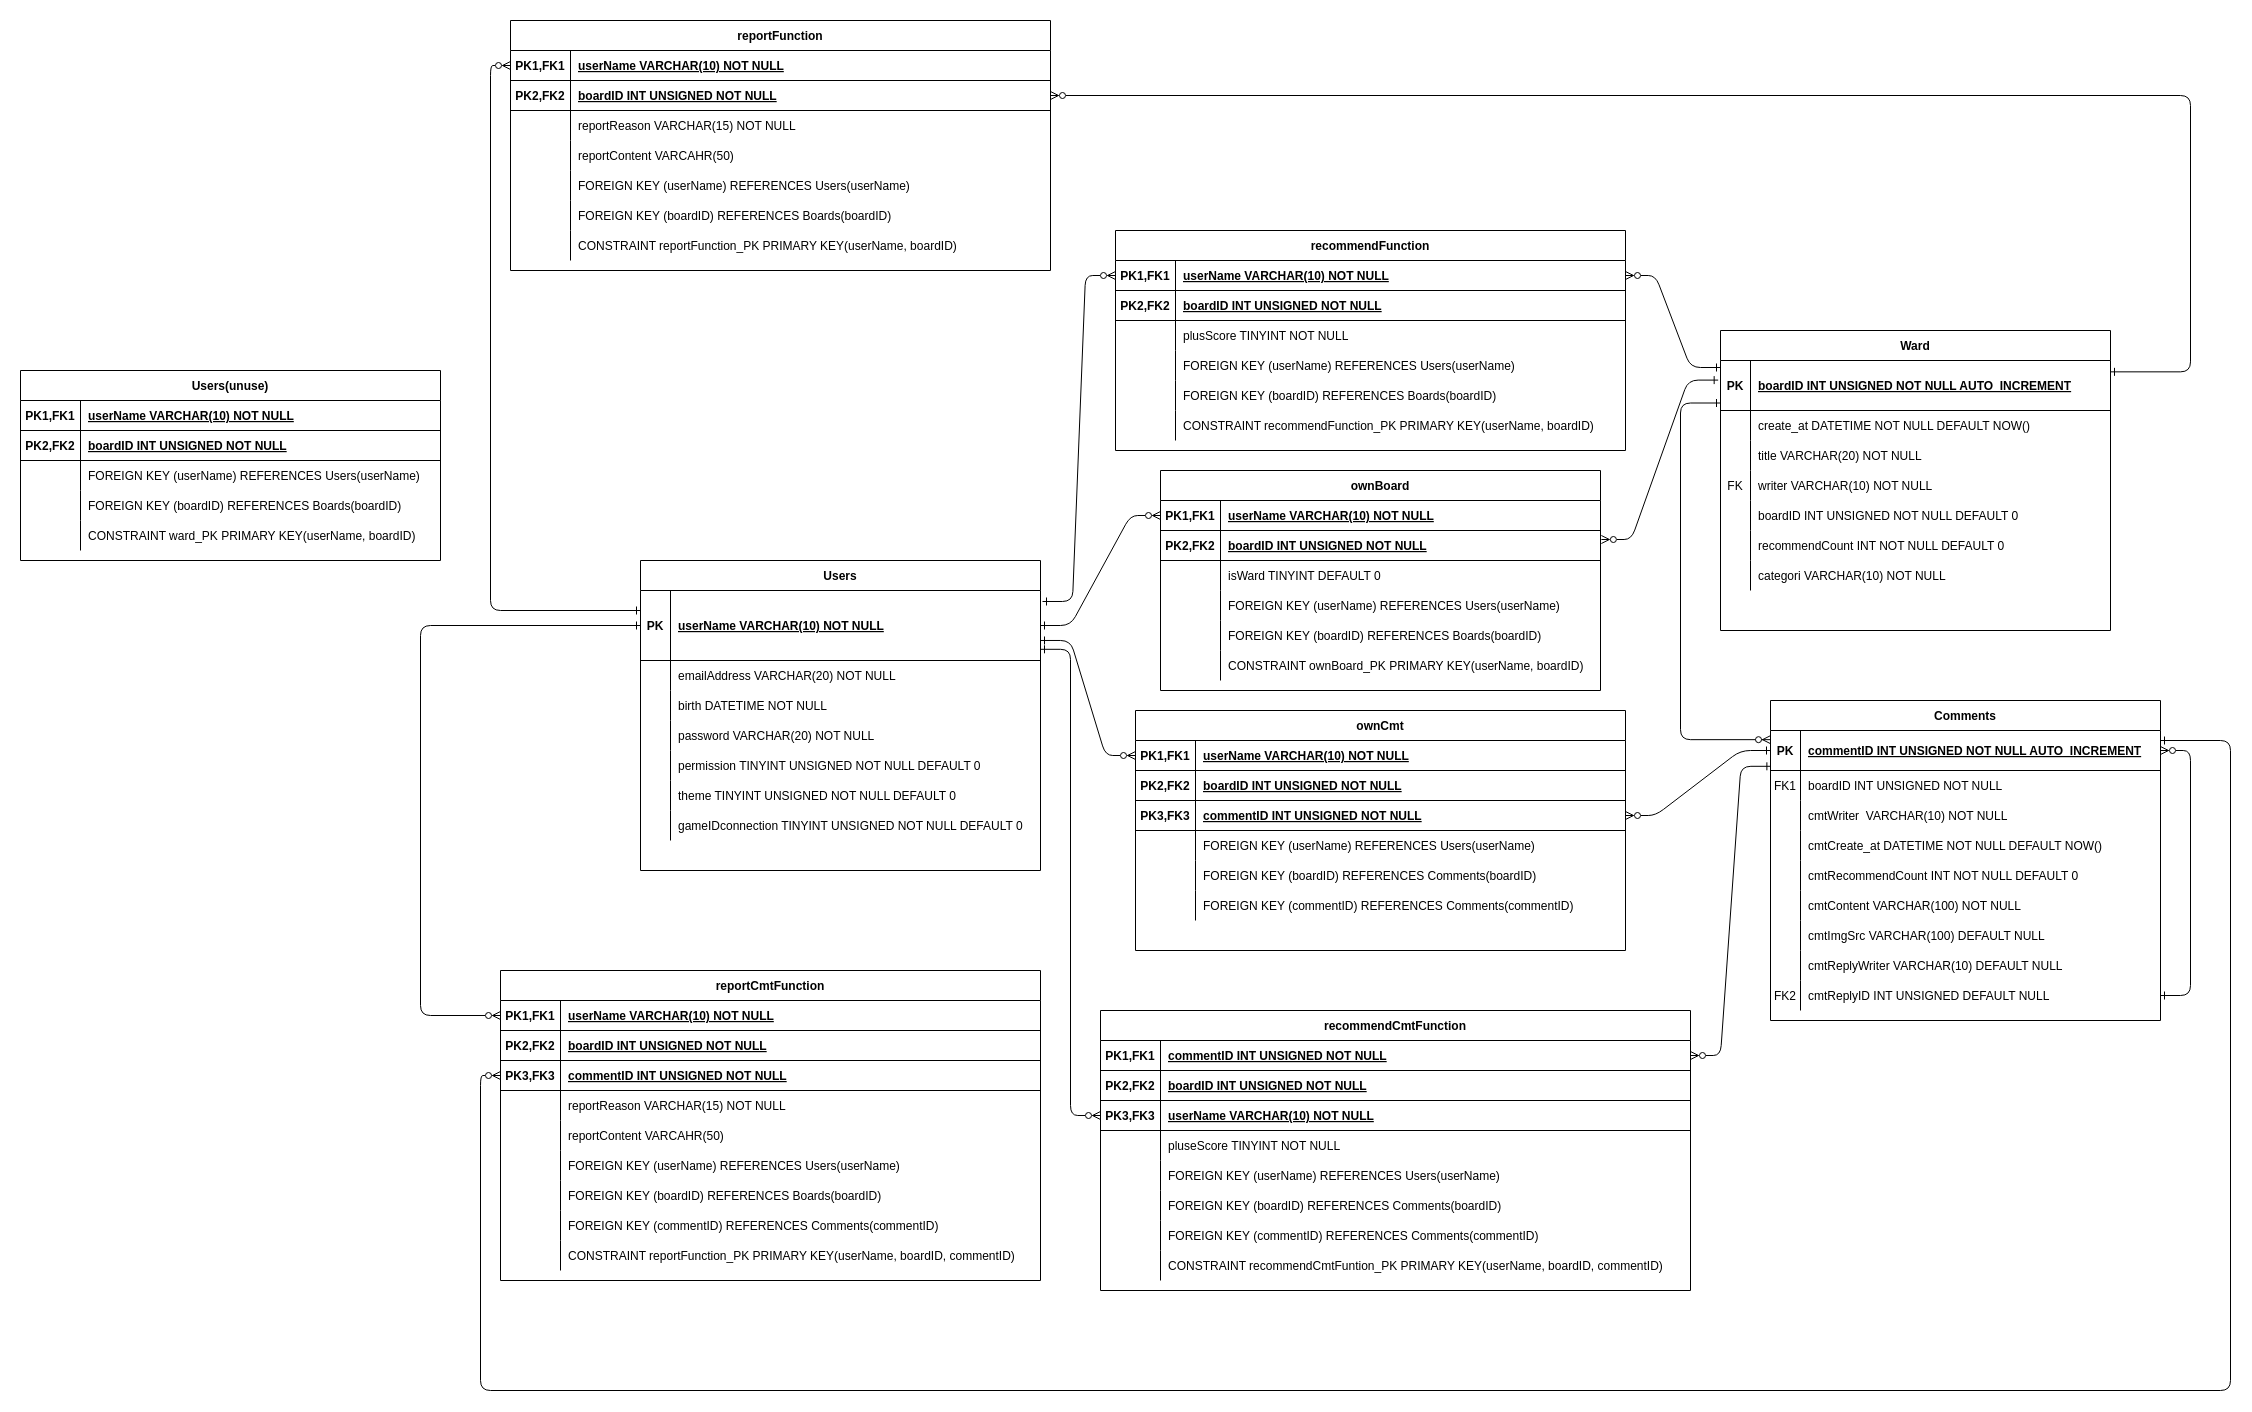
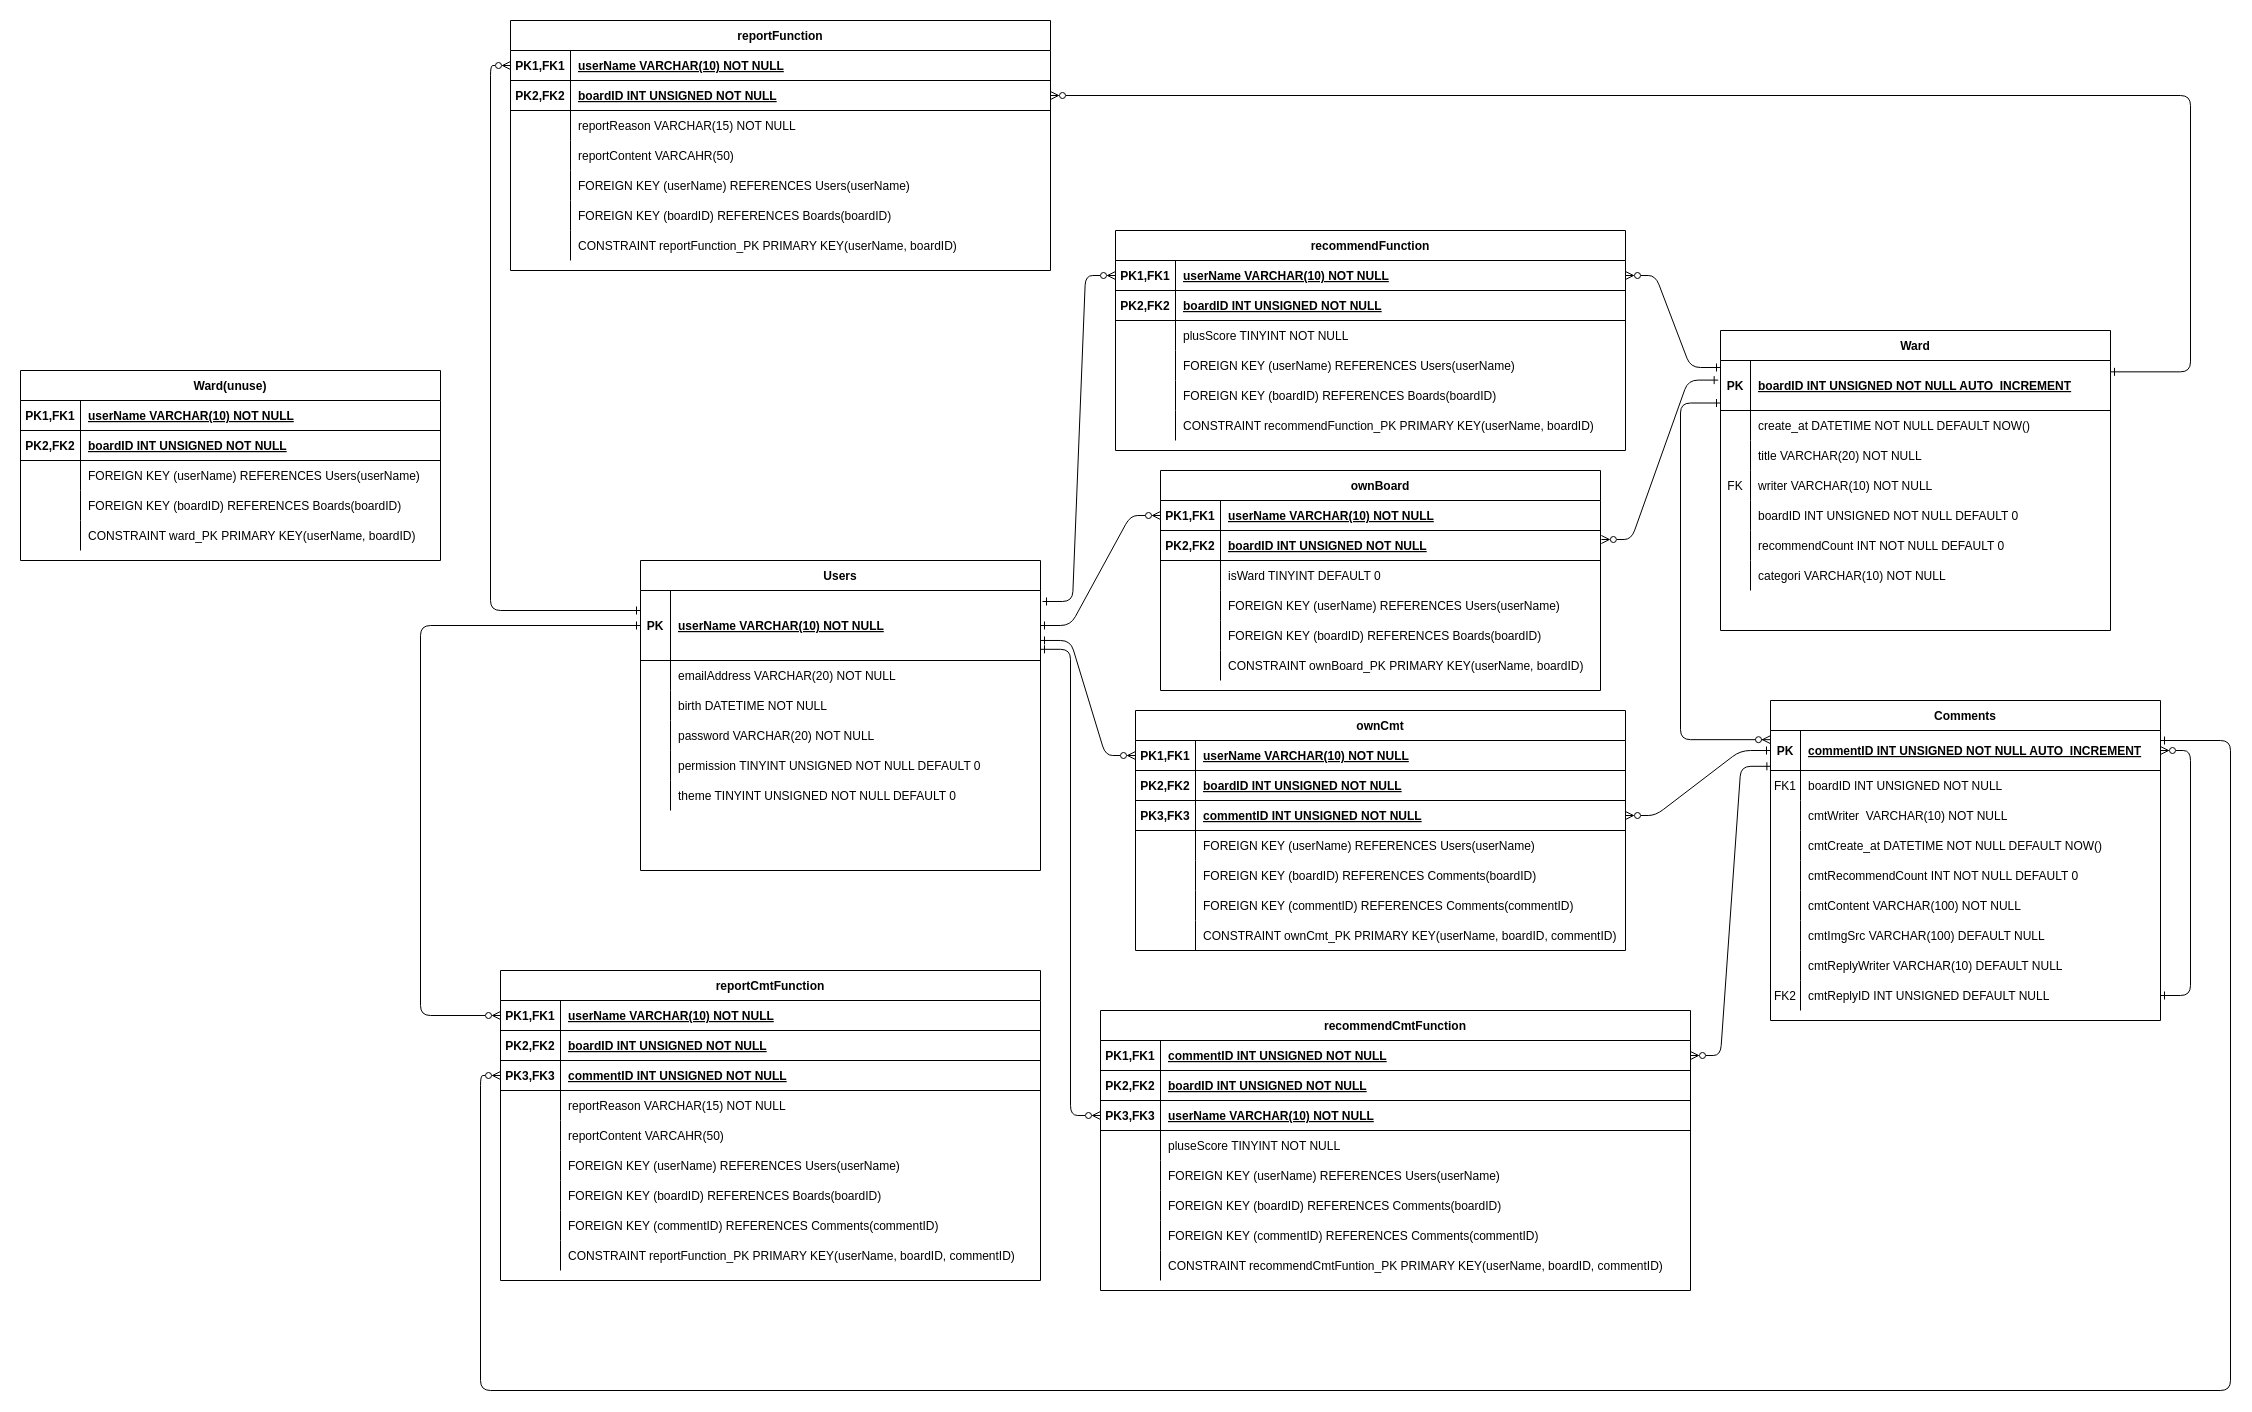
(230, 386) -> (230, 386)
(856, 826) -> none
none -> (1411, 936)
